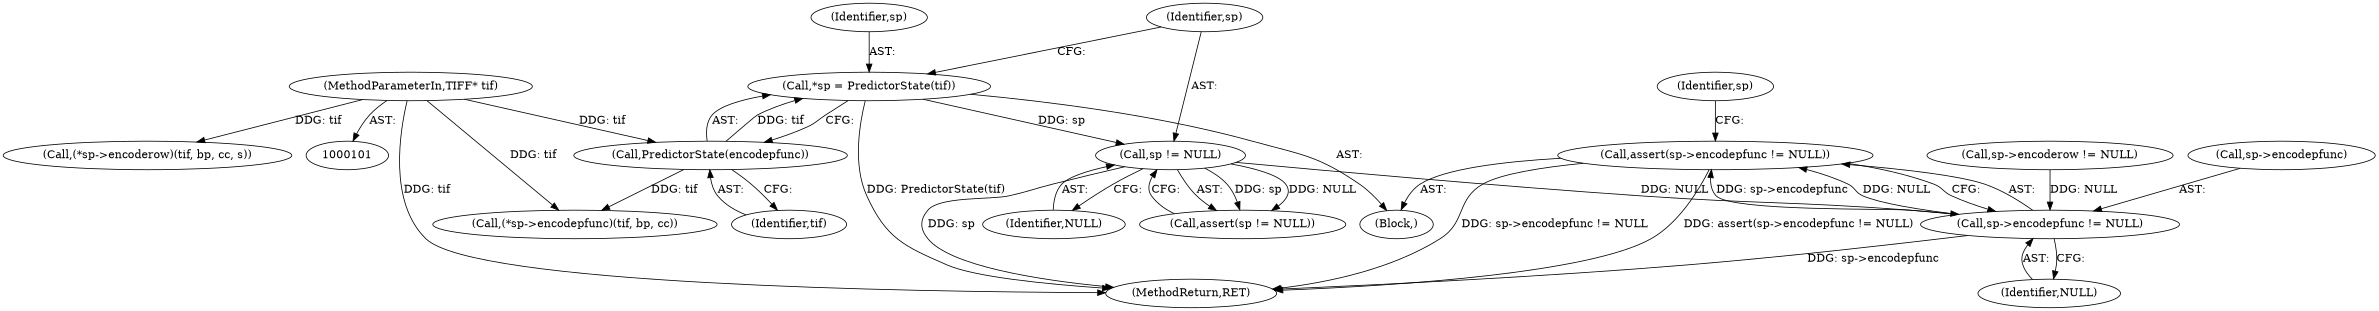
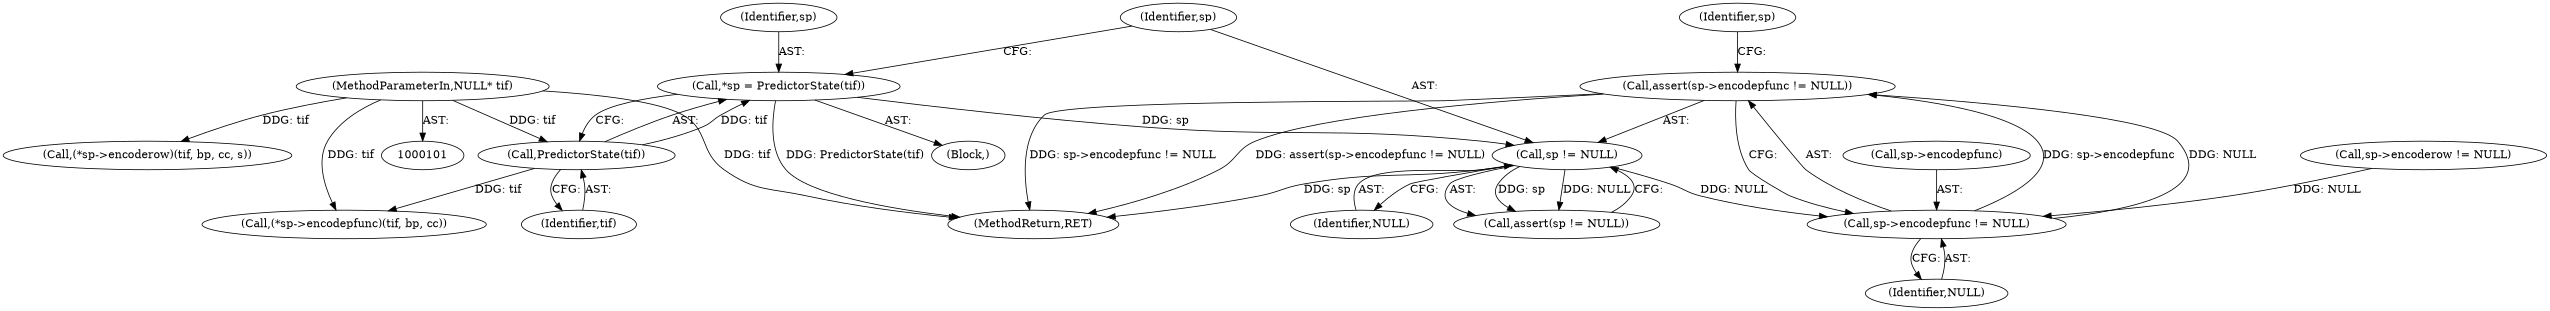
(411, 86) -> (423, 86)
(711, 155) -> (577, 155)
(1477, 167) -> (1655, 120)
(1625, 270) -> none
